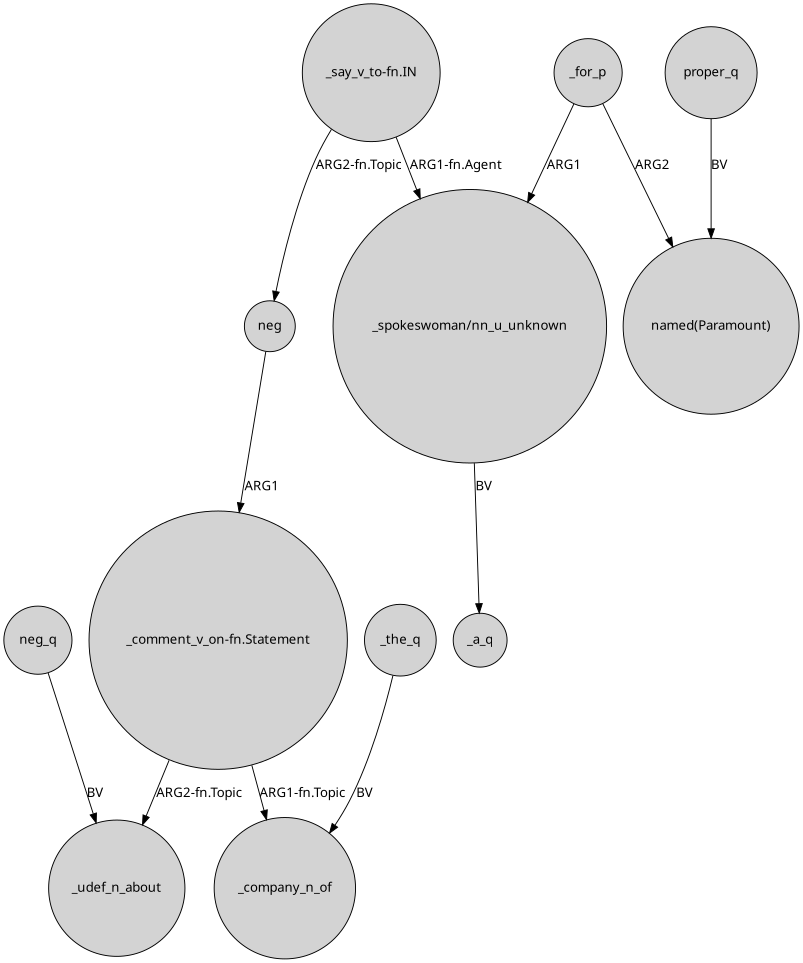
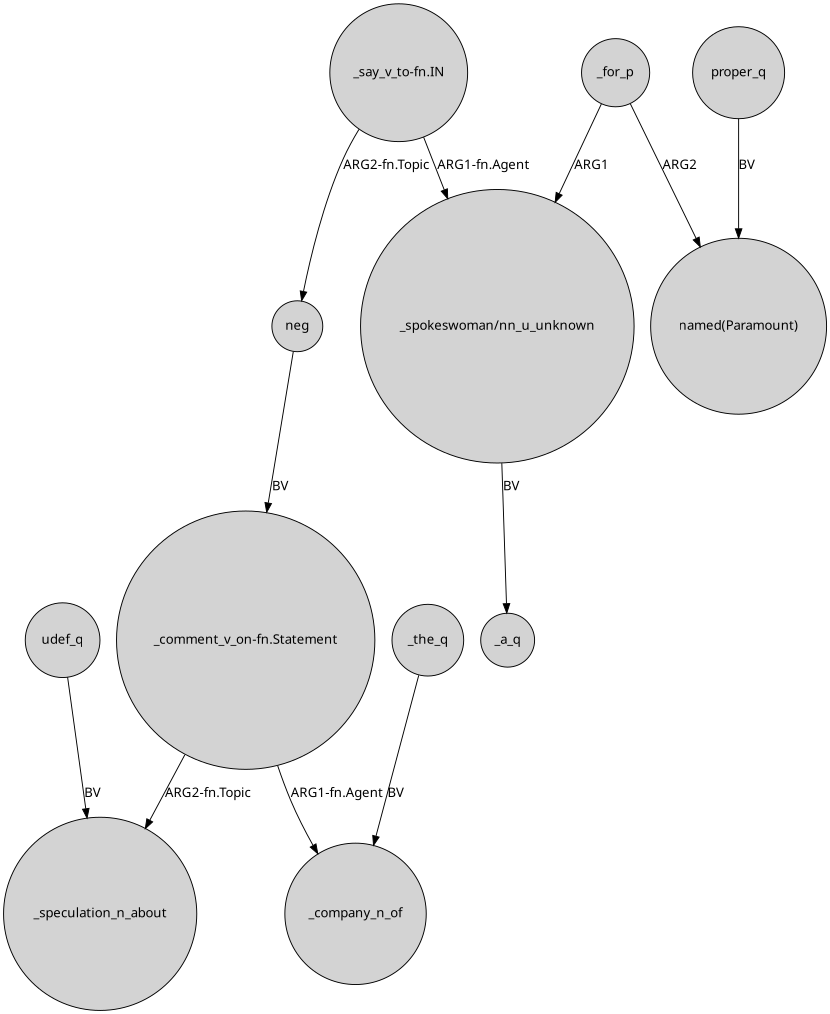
(262, 487) -> (280, 487)
(38, 640) -> (63, 640)
(303, 793) -> (337, 793)
(117, 888) -> (100, 914)
